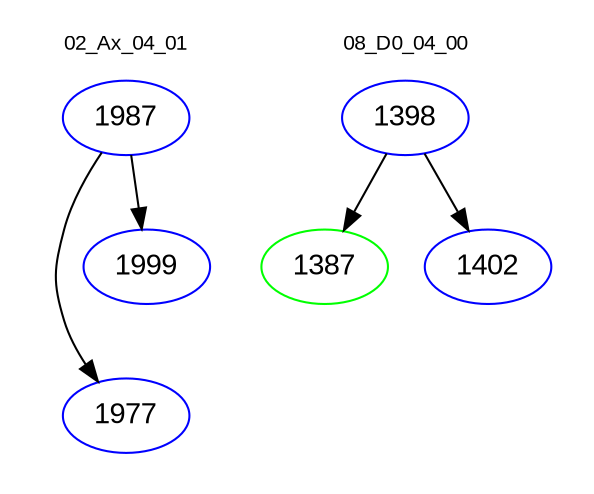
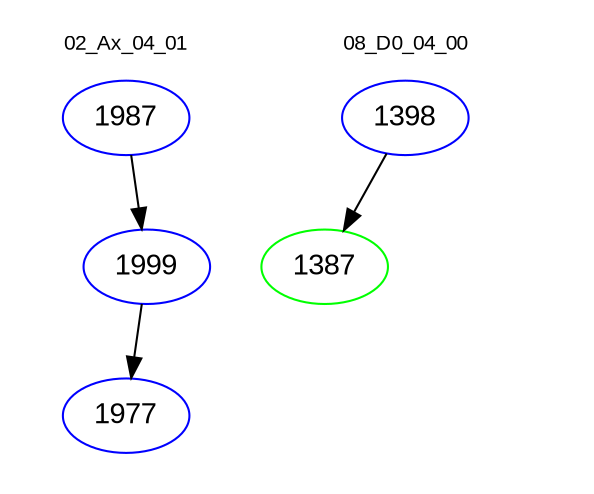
(58, 257) -> (138, 330)
(488, 267) -> none
